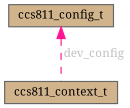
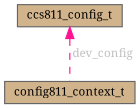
(61, 93) -> (70, 93)
